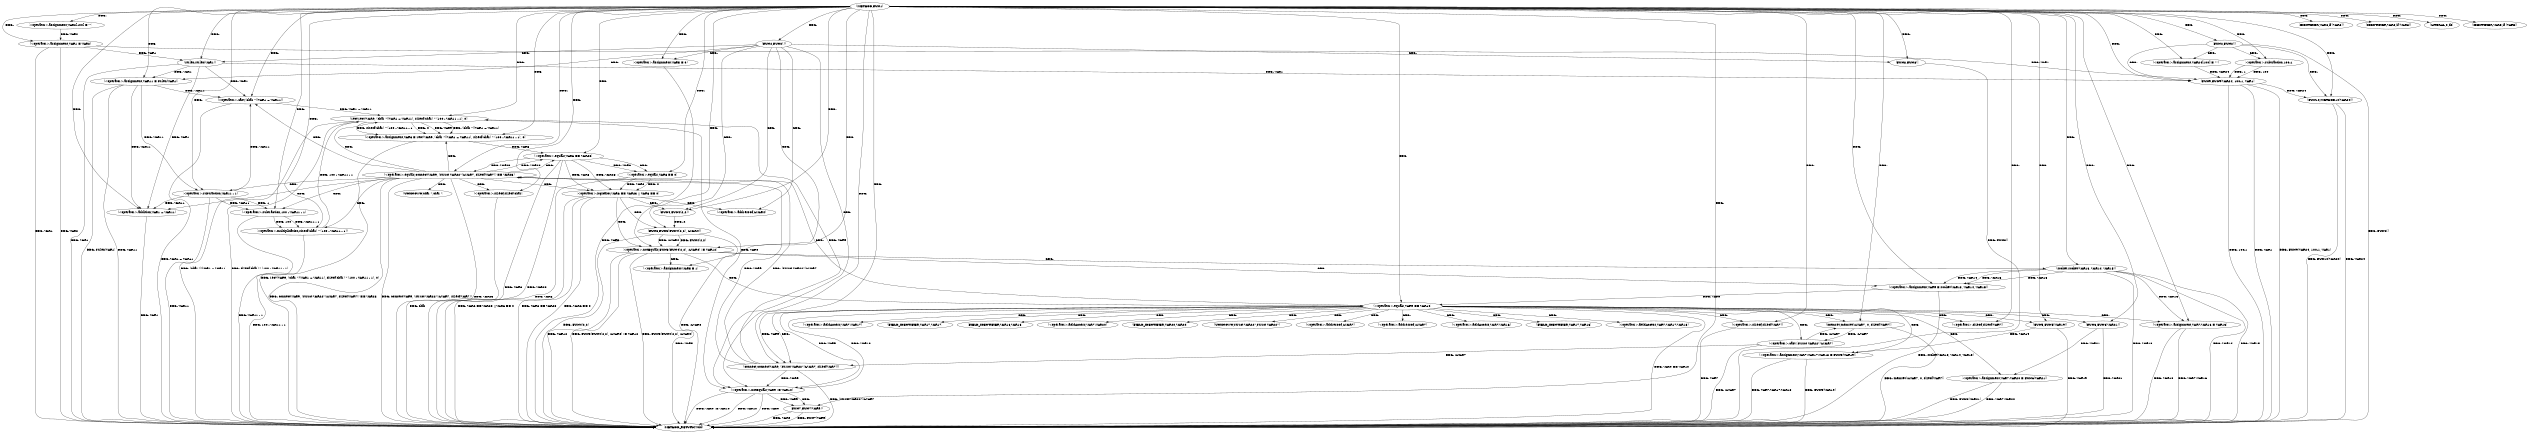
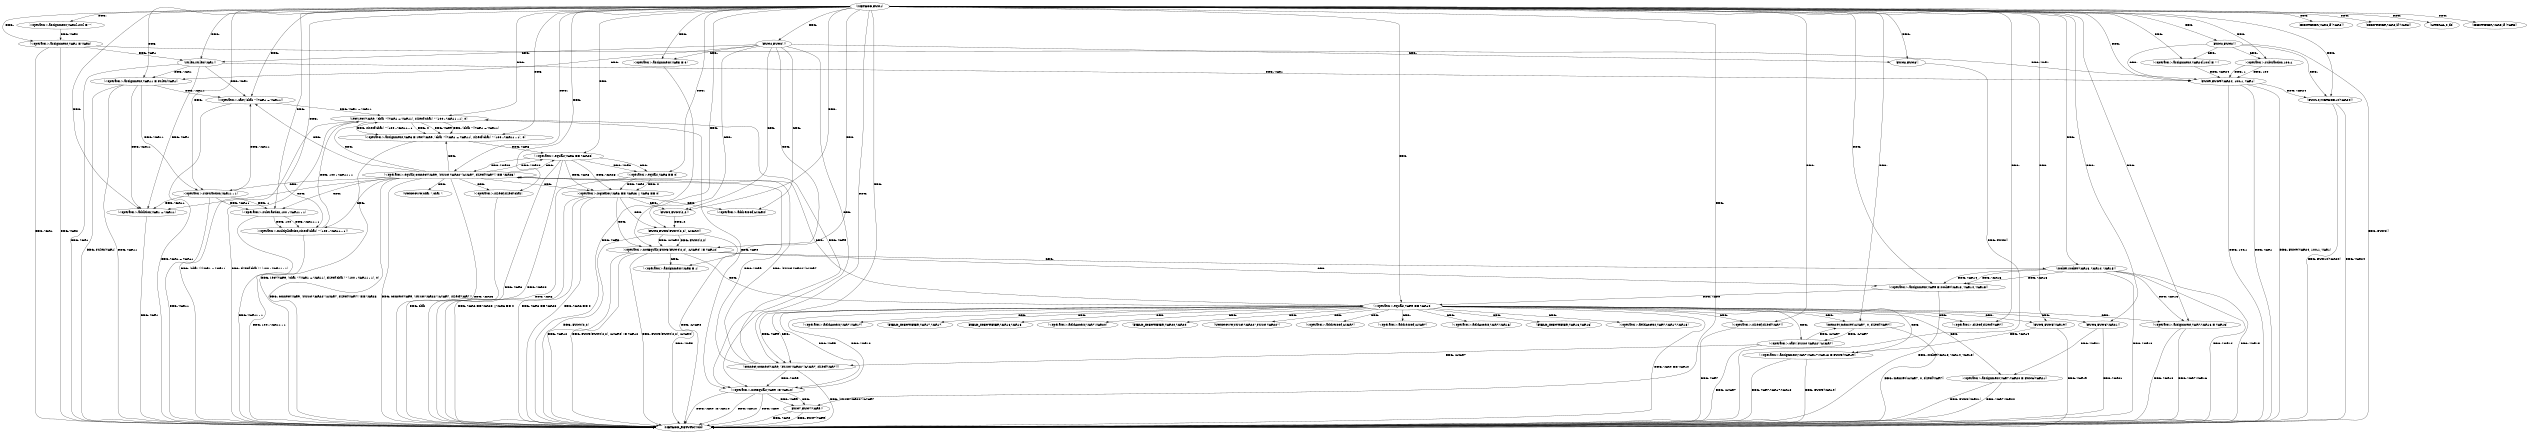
(1564, 325) -> (1564, 325)
